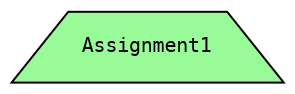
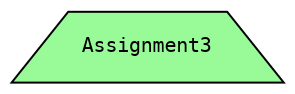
(148, 47) -> (148, 47)
